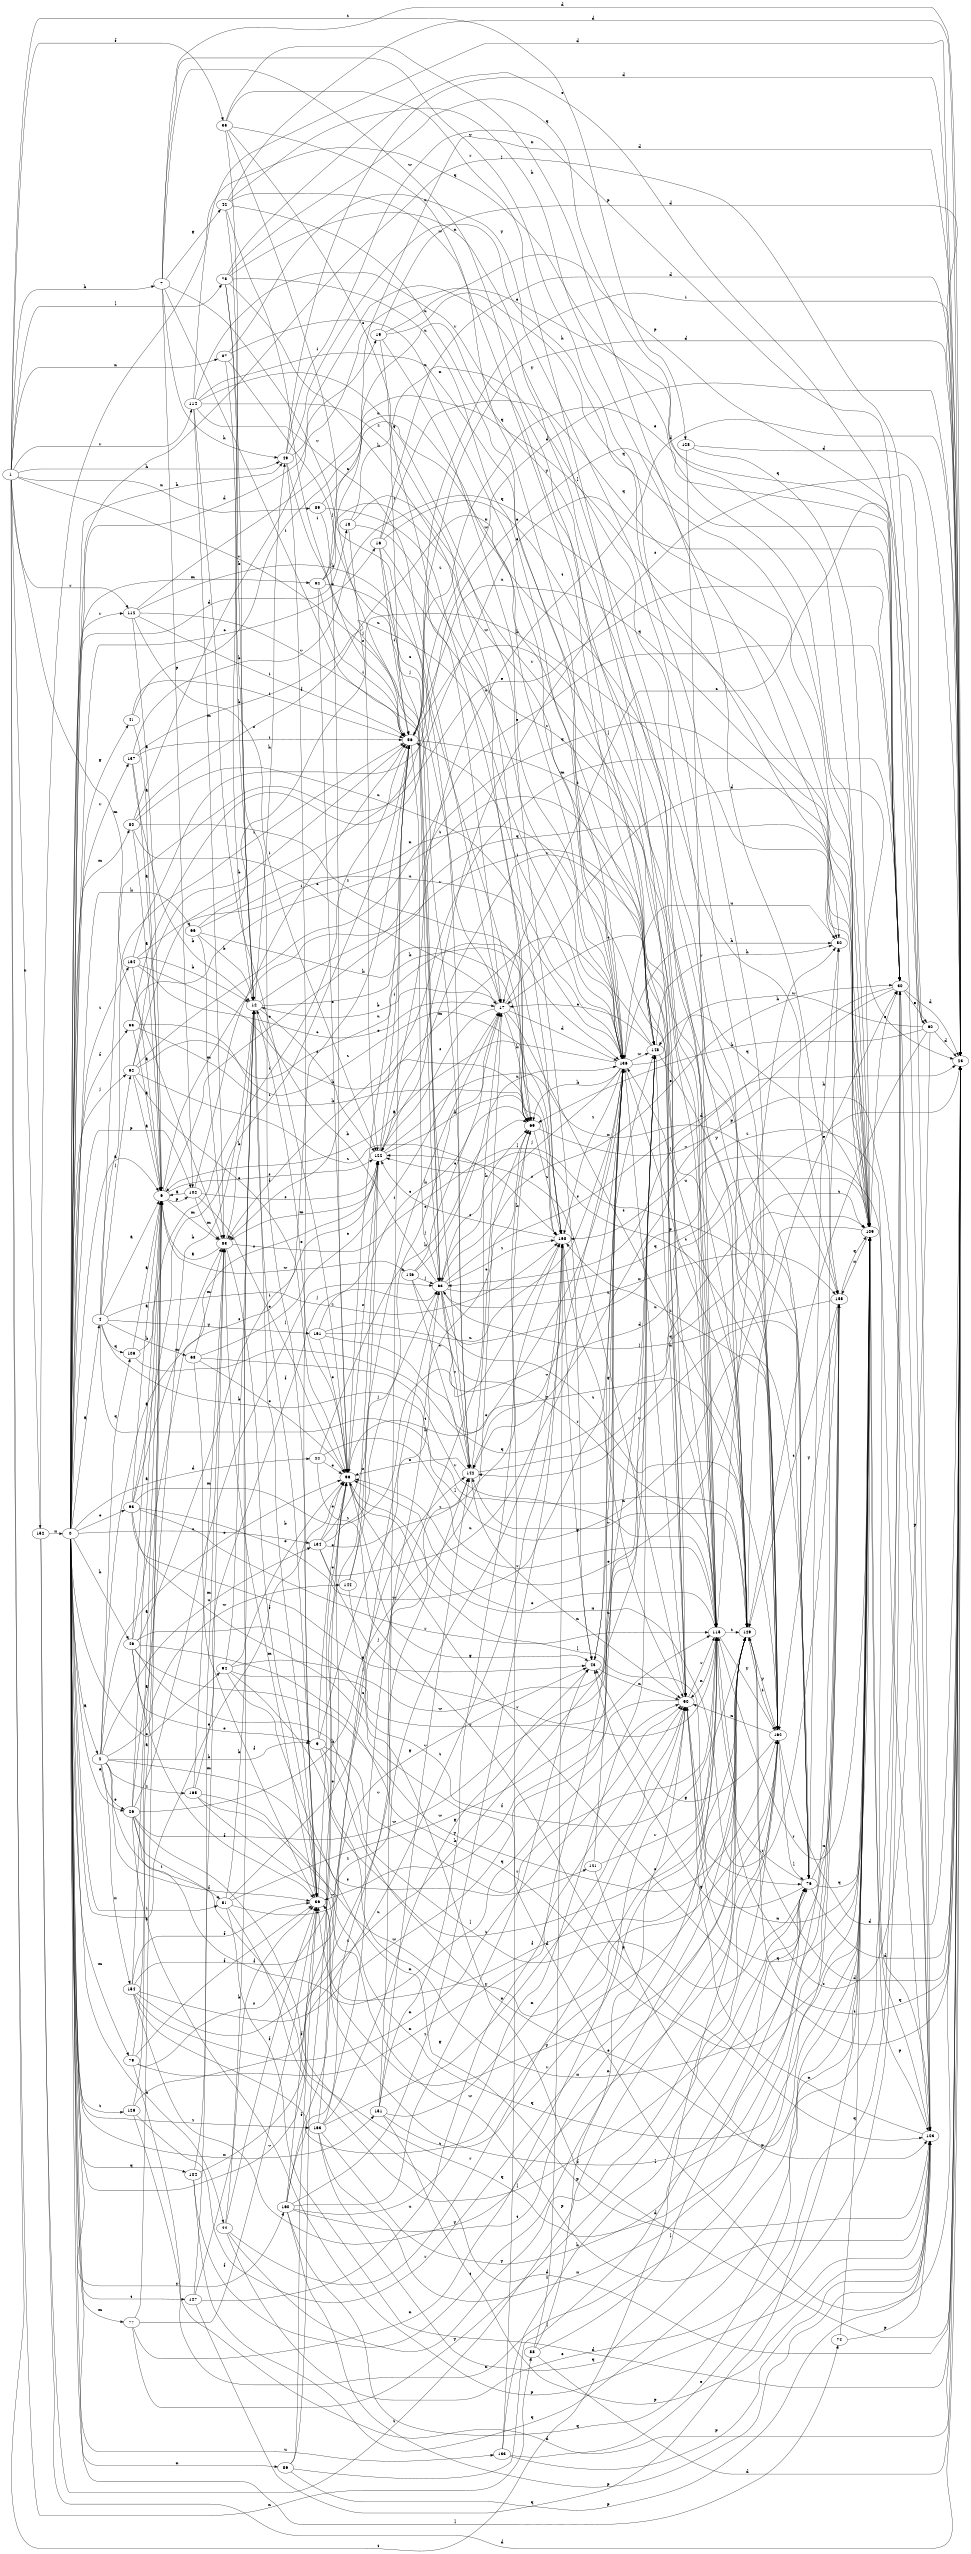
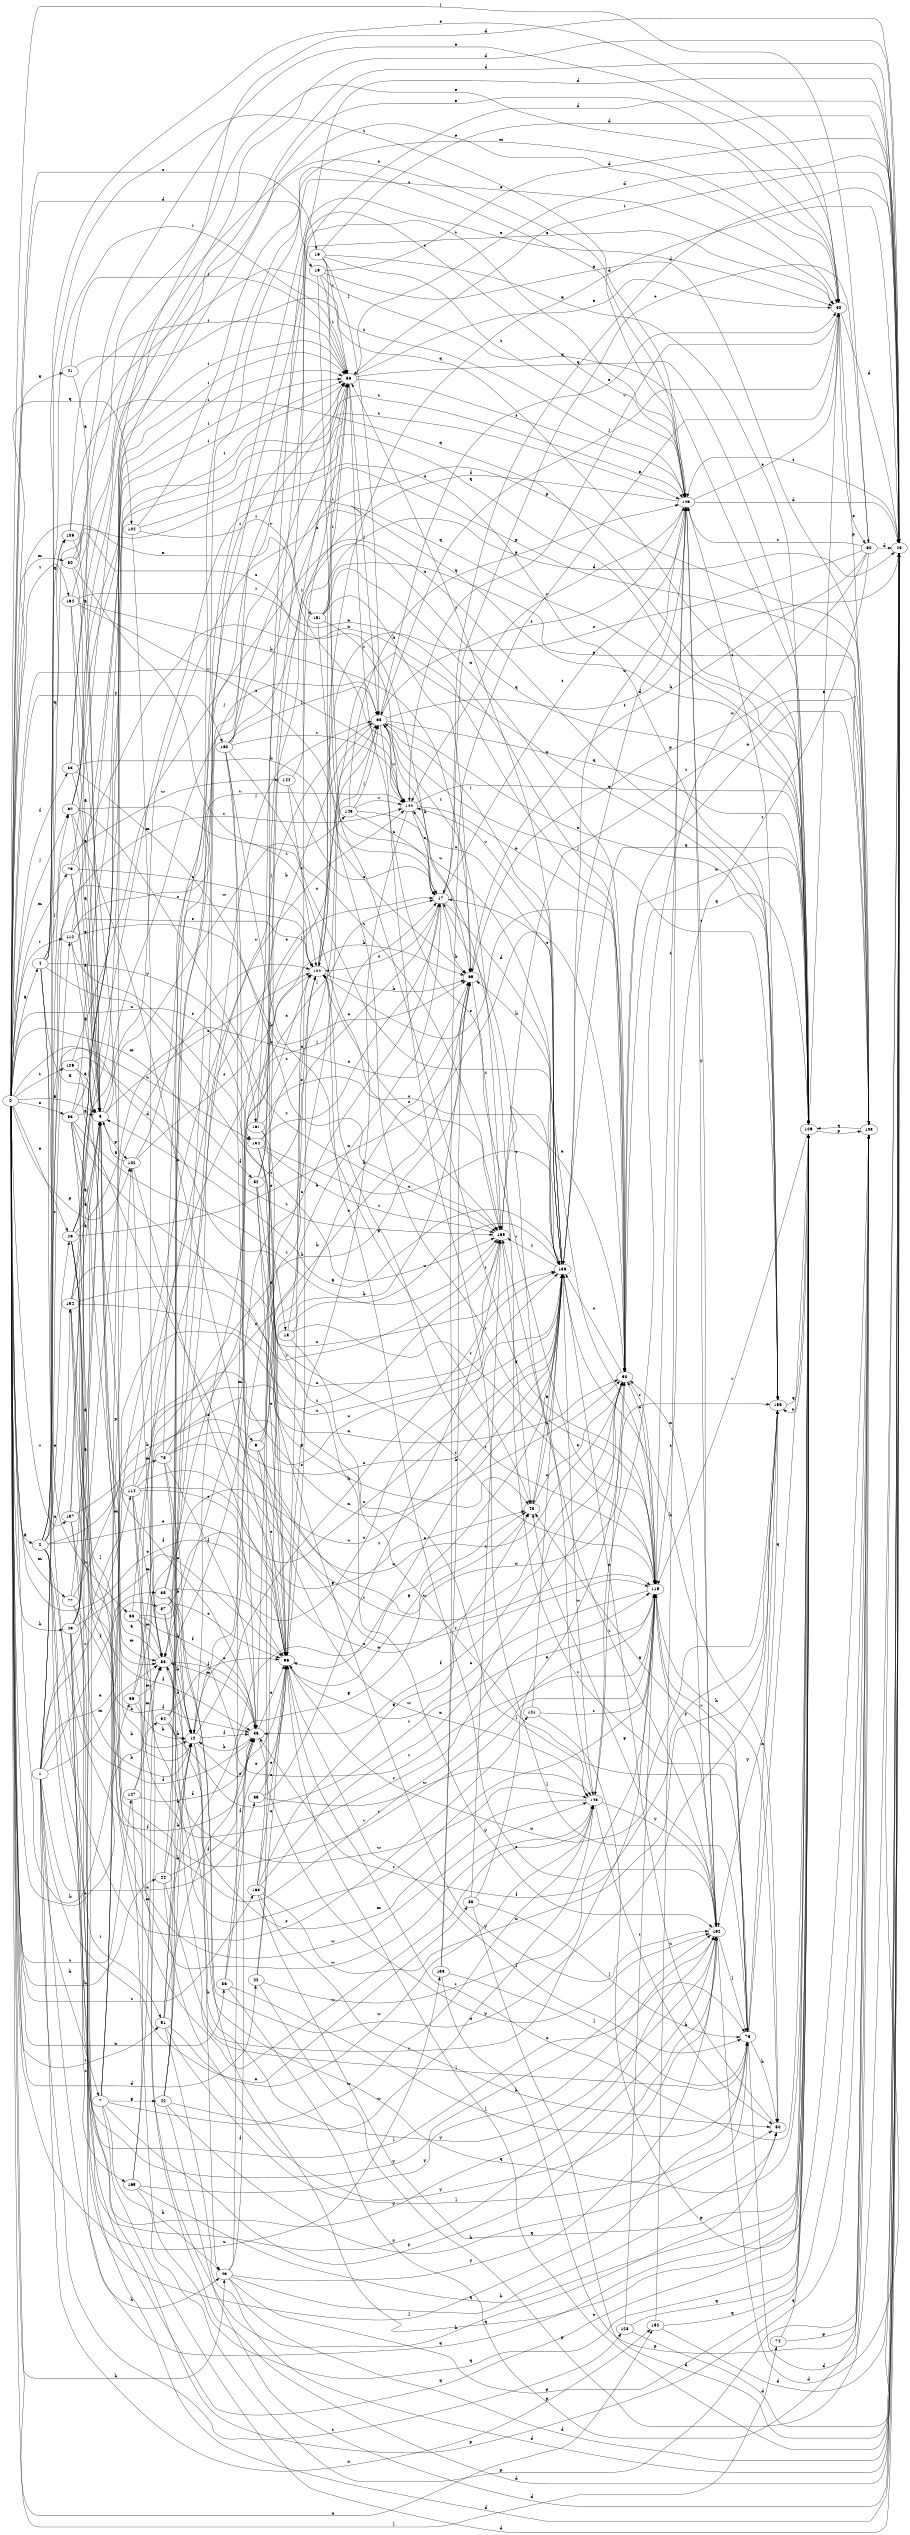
(413, 813) -> none
(882, 1366) -> (441, 585)
(54, 1534) -> (23, 2417)
(195, 1726) -> (169, 1556)
